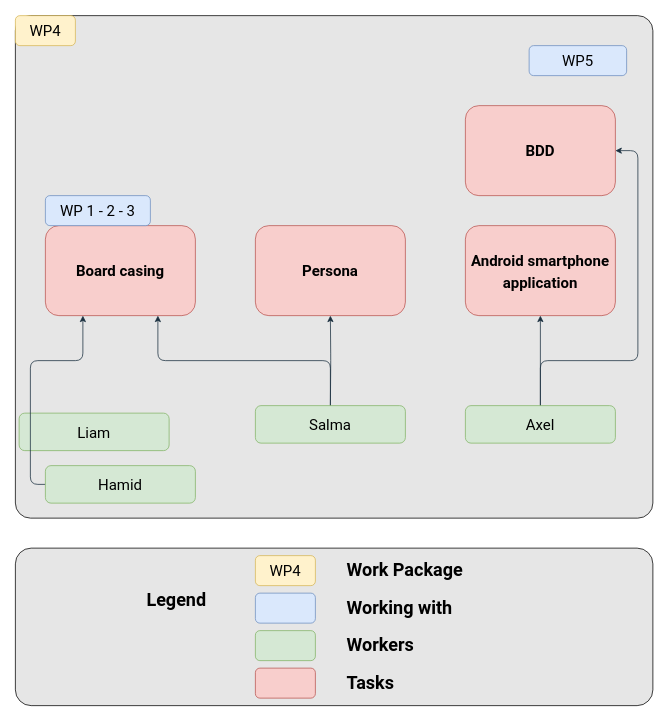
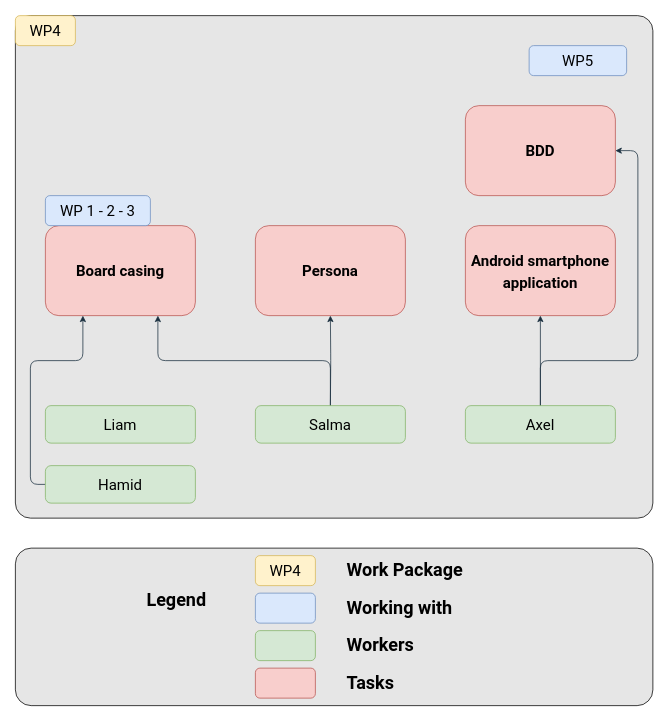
(94, 432) -> (120, 424)
